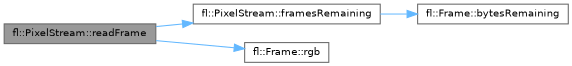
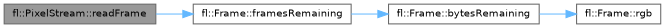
(287, 14) -> (272, 14)
(195, 44) -> (553, 14)
